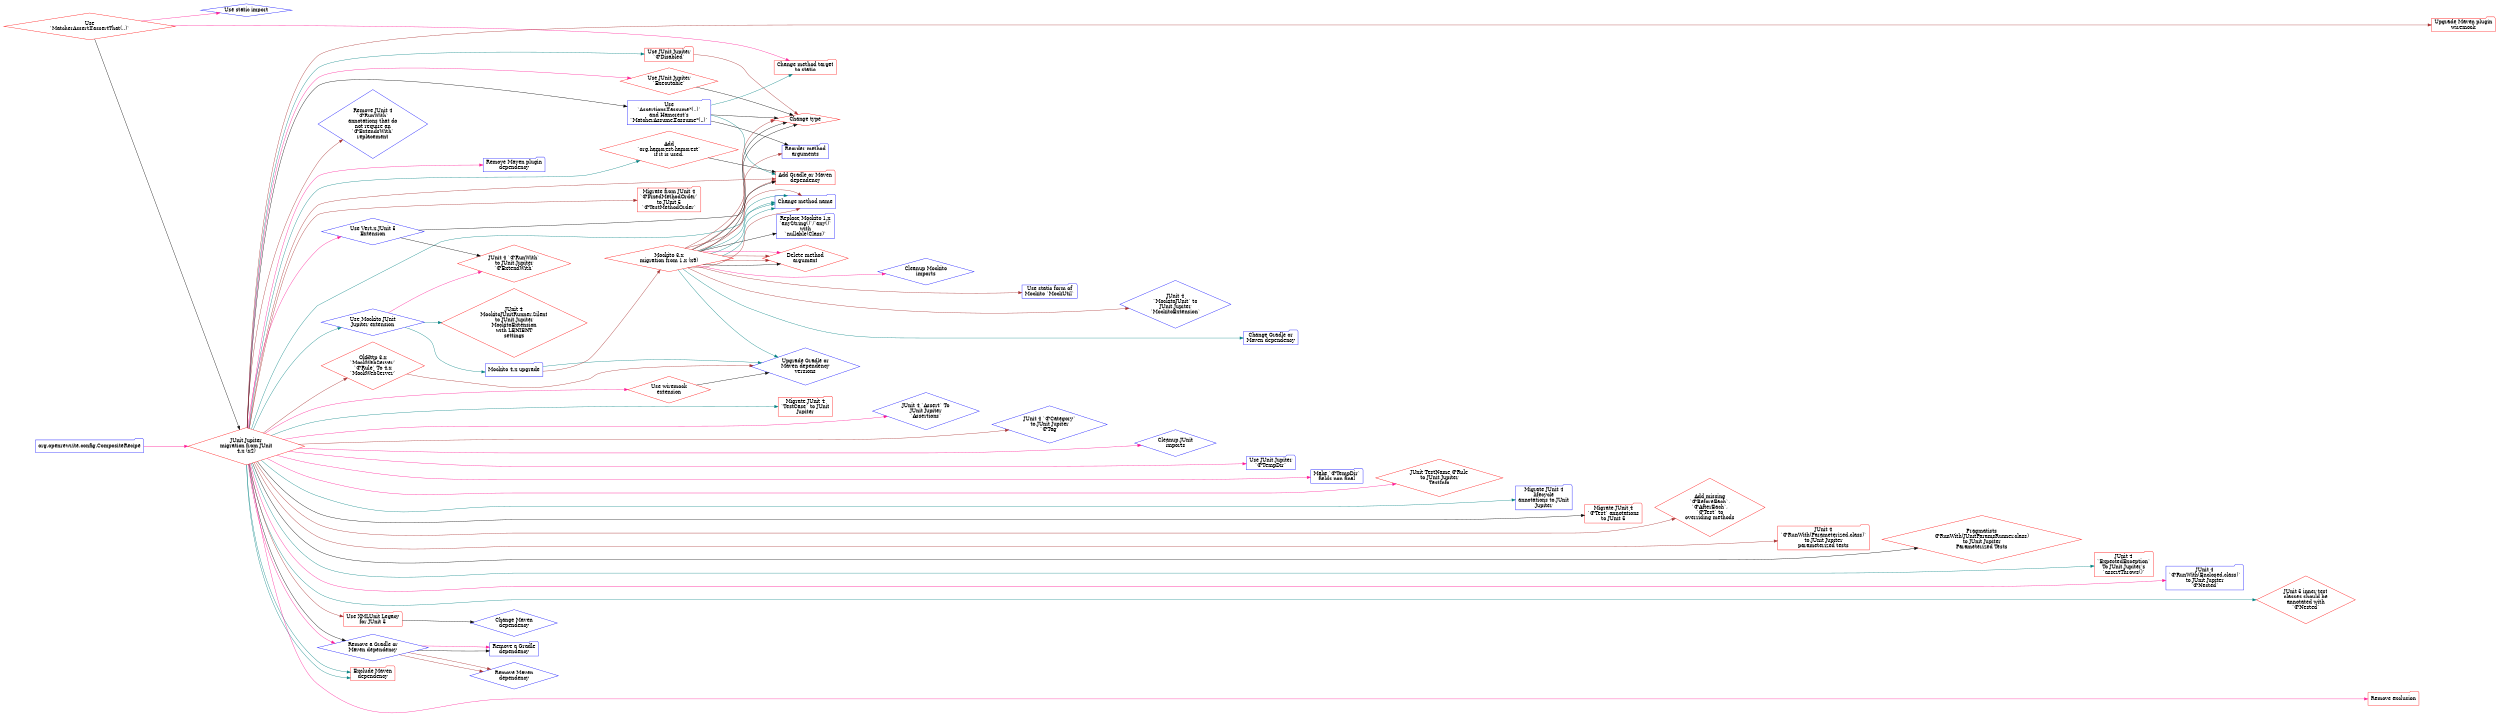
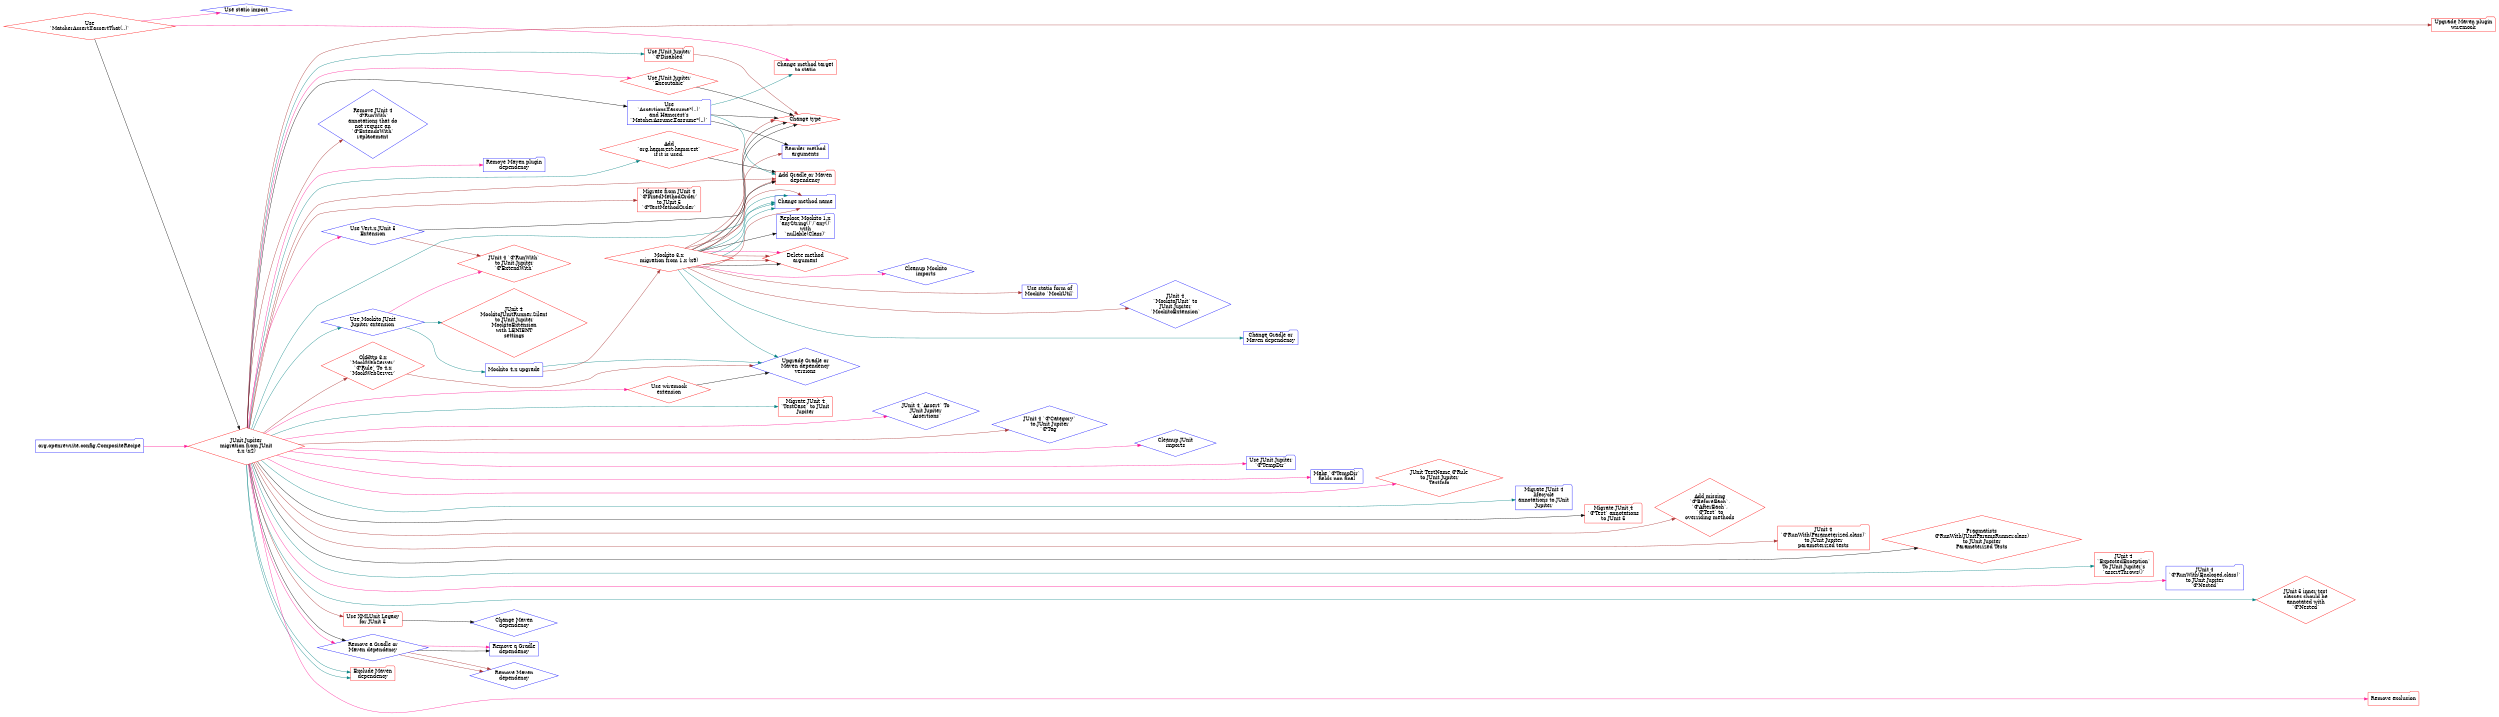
(439, 246) -> (439, 246)
